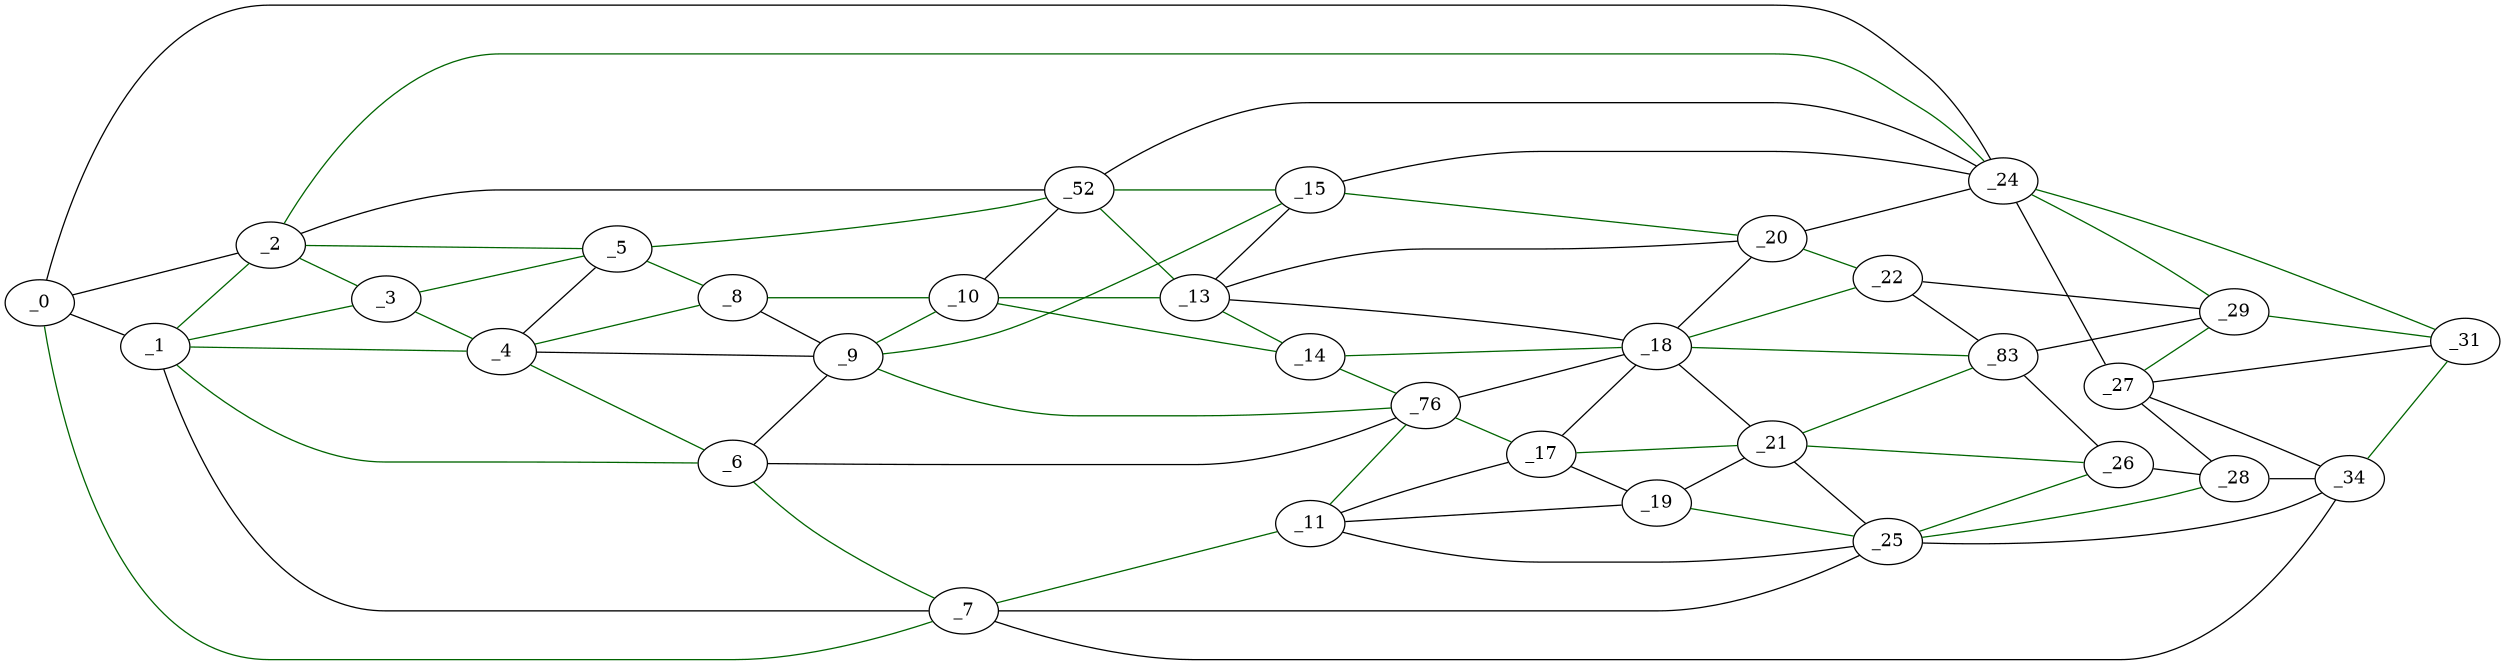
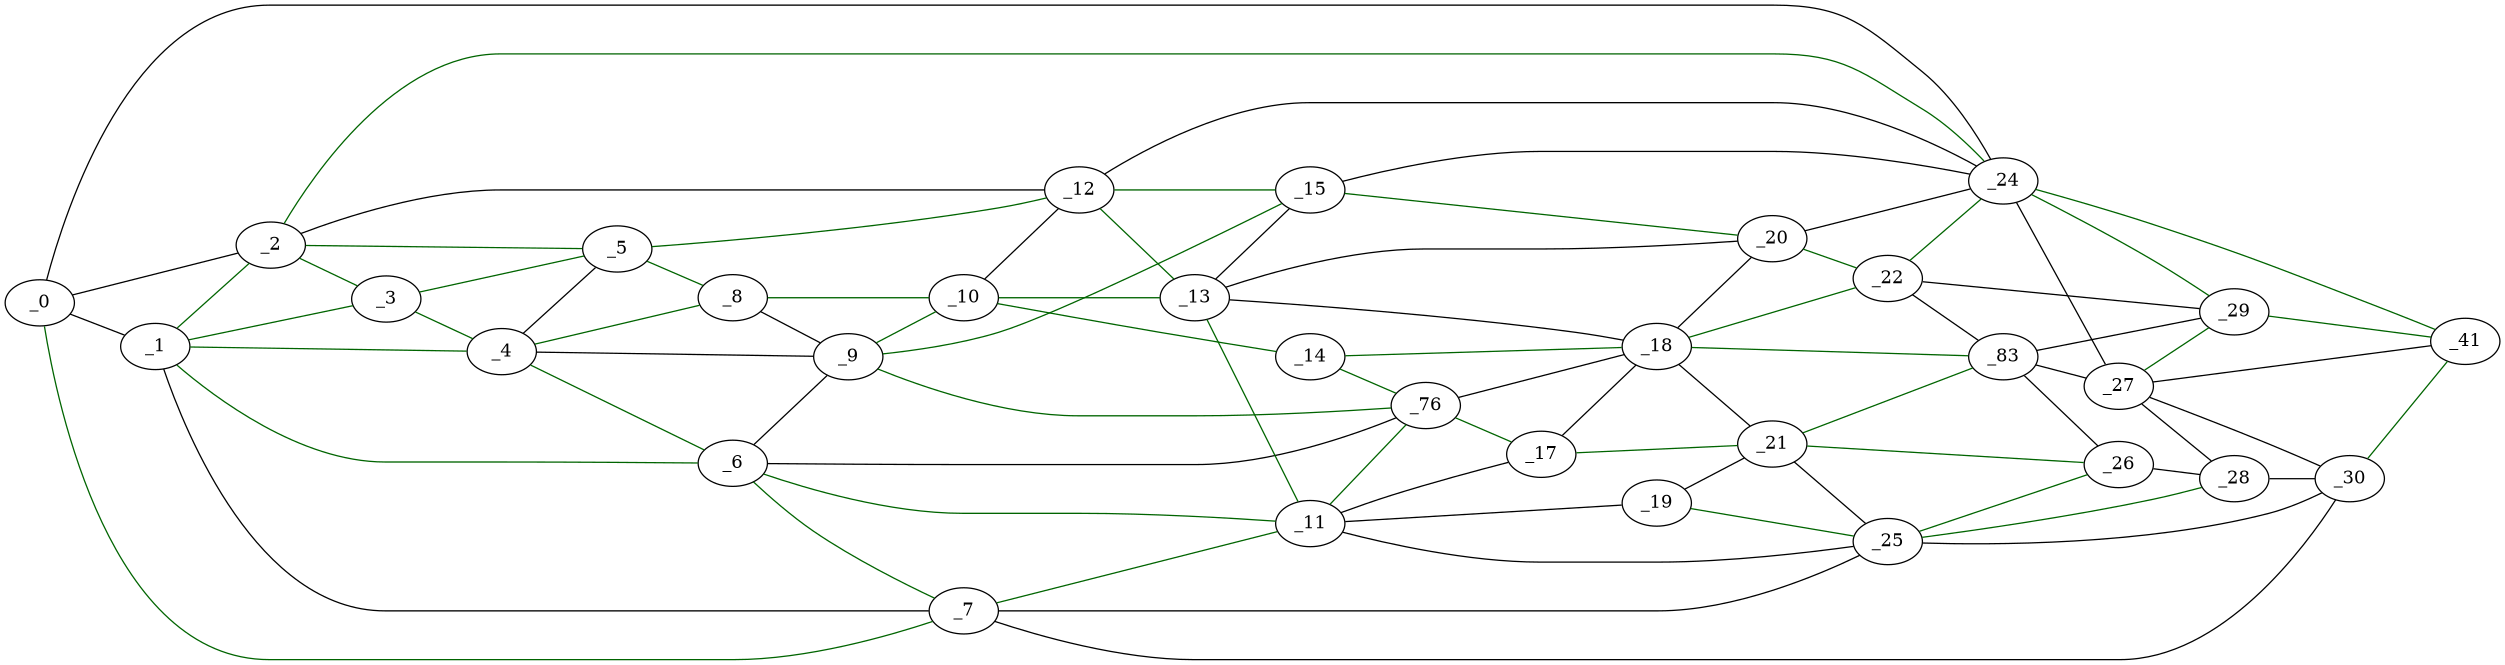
(1079, 190) -> (1079, 190)
none -> (1945, 230)
(1253, 327) -> (1250, 406)
(2465, 341) -> (2465, 341)
none -> (2061, 372)
(1599, 479) -> none
(2350, 479) -> (2350, 479)
none -> (1017, 513)
